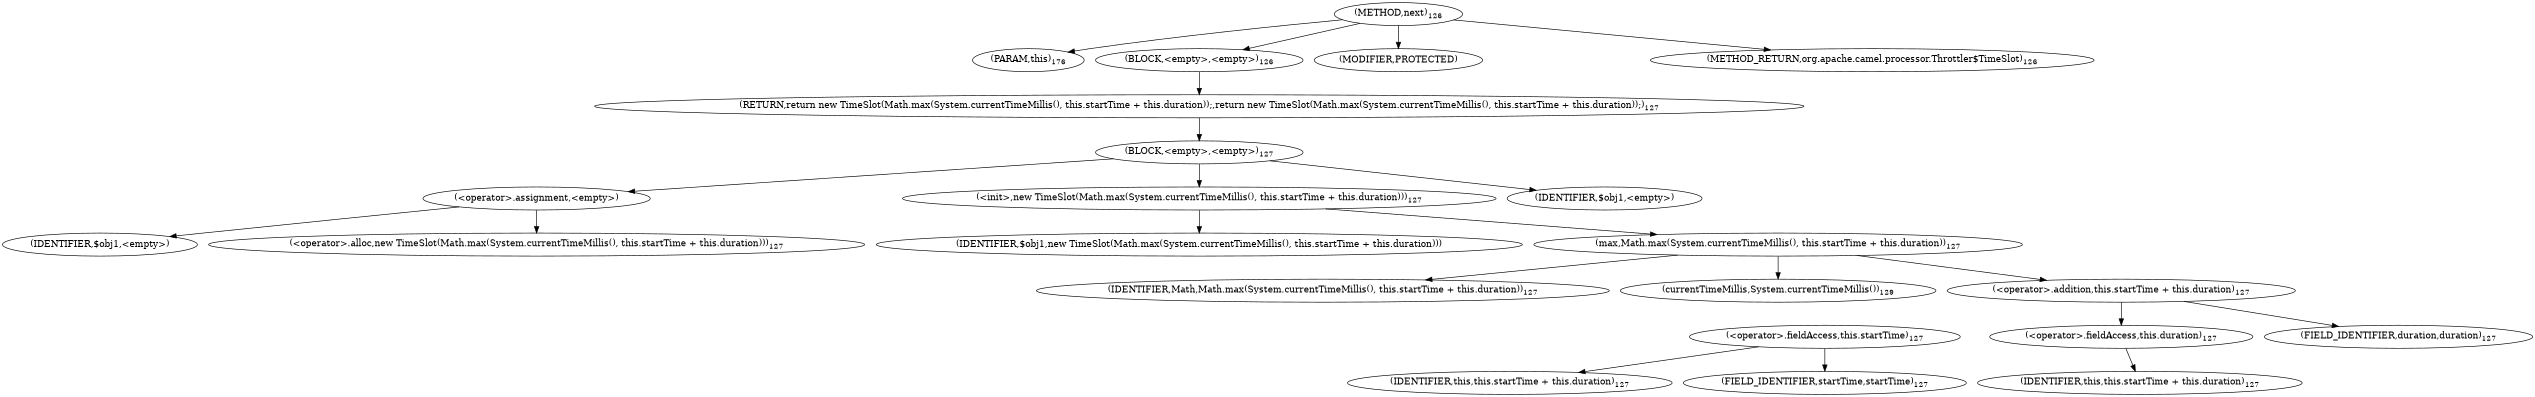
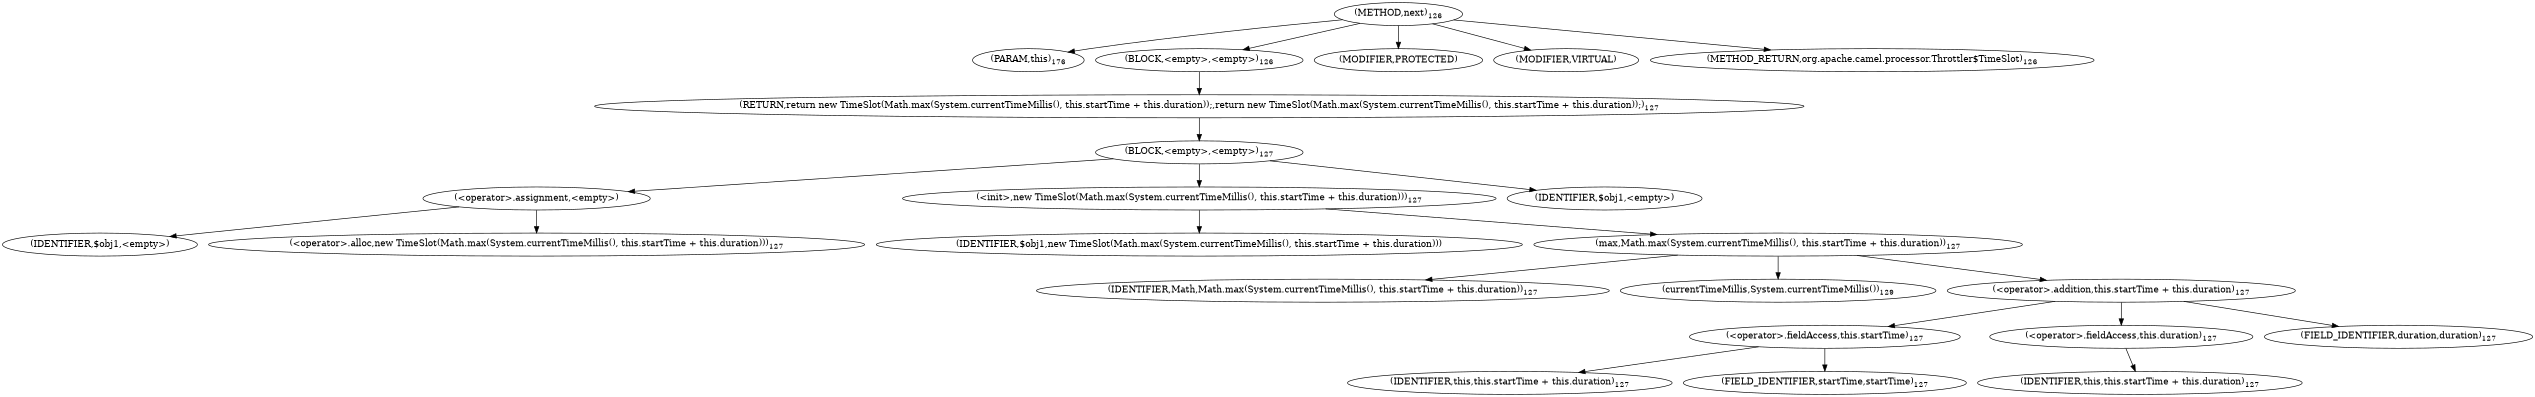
none -> (1566, 60)
none -> (1975, 313)
